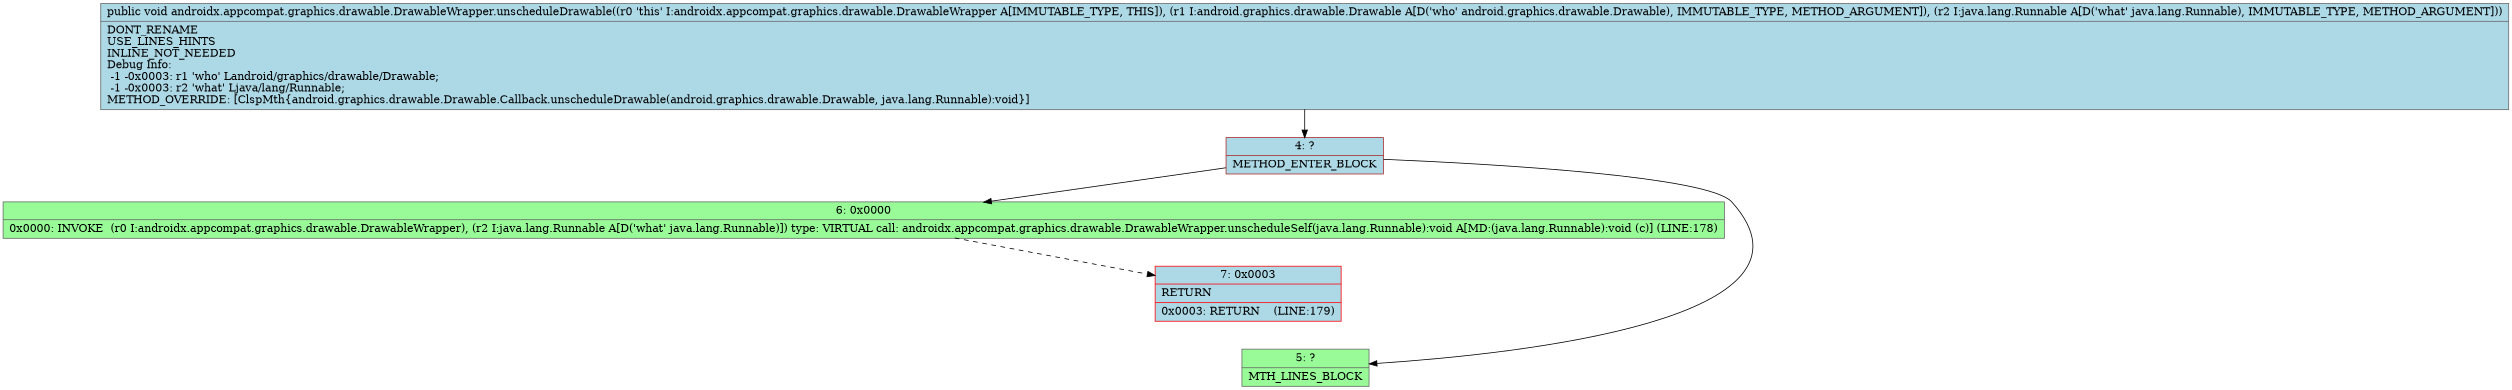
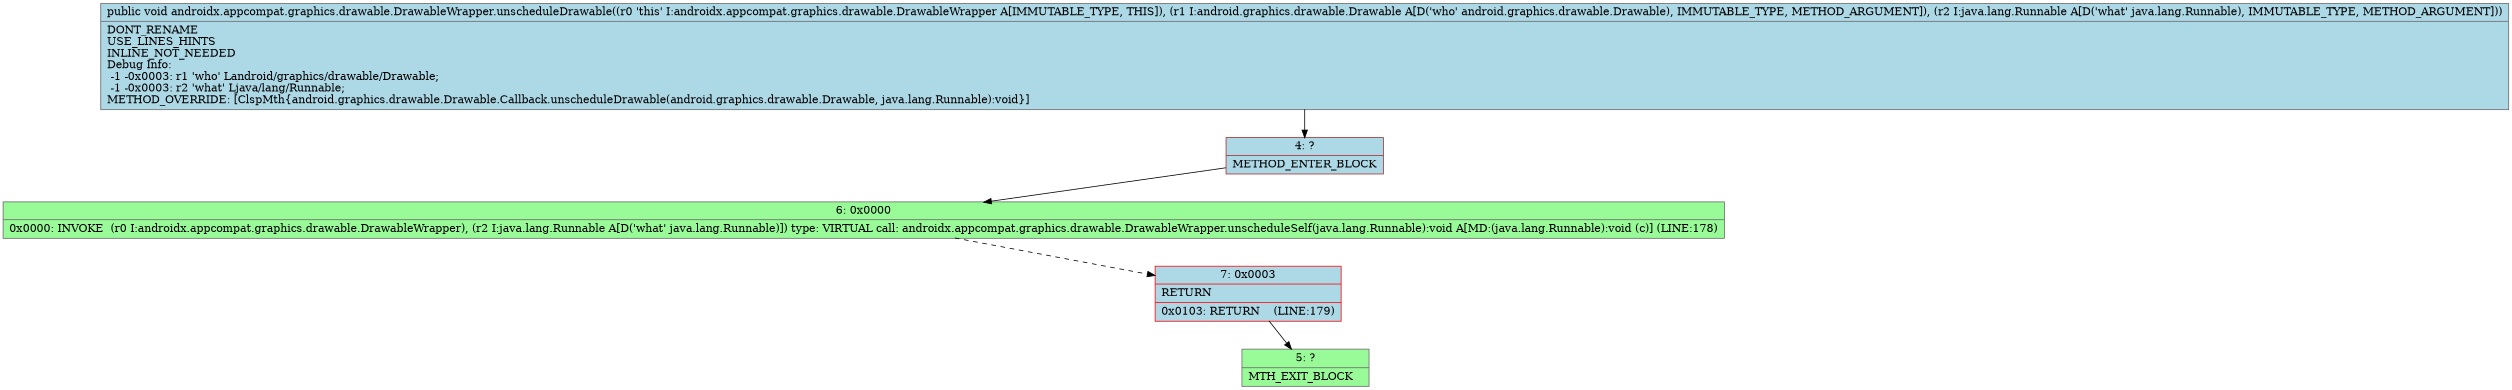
(1750, 250) -> (1278, 332)
(1248, 312) -> (1248, 312)
(1305, 377) -> (1301, 377)
